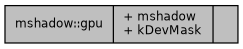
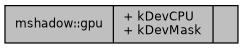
(160, 17) -> (159, 17)
